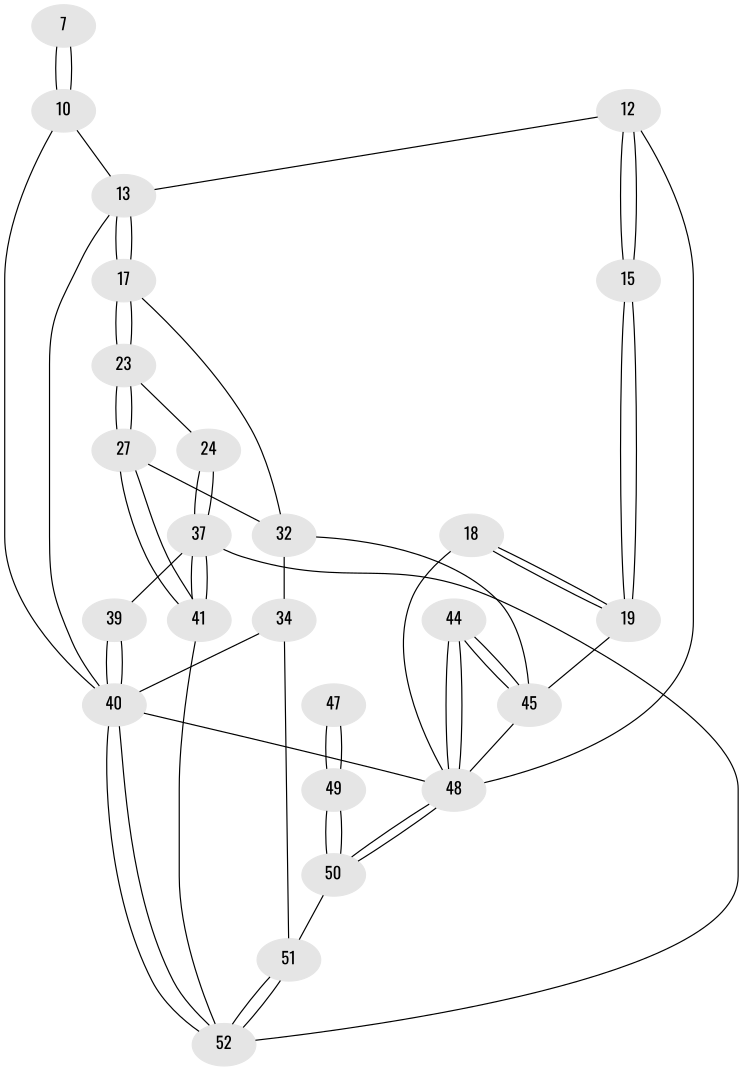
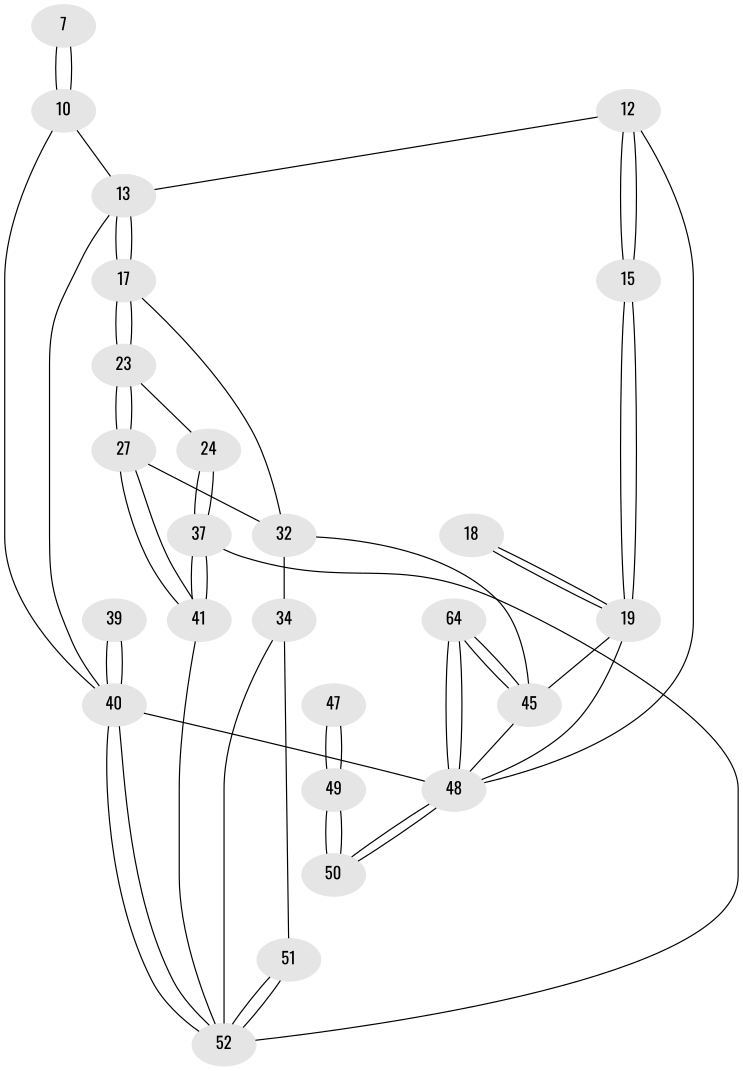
(152, 583) -> none
(454, 620) -> (454, 620)
(404, 656) -> (570, 728)
(199, 663) -> (224, 827)
(311, 917) -> none
